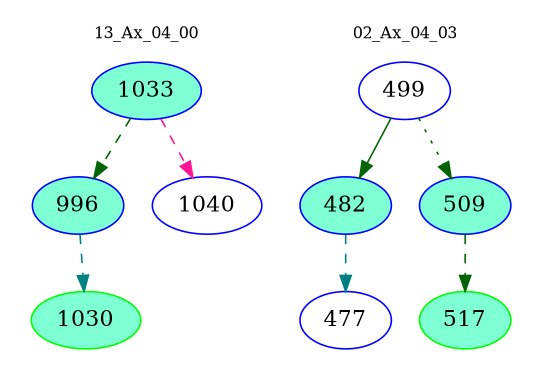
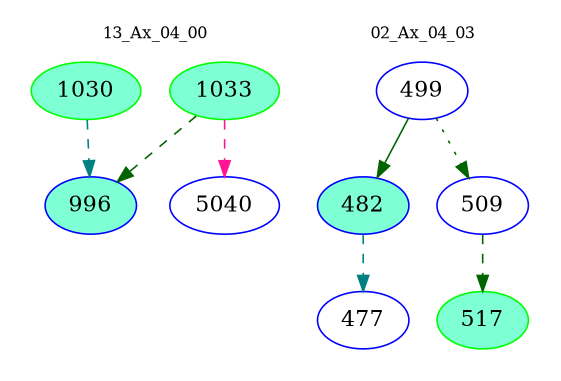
(147, 91) -> (225, 91)
(207, 206) -> (225, 206)
(465, 206) -> (483, 206)
(81, 255) -> (88, 140)
